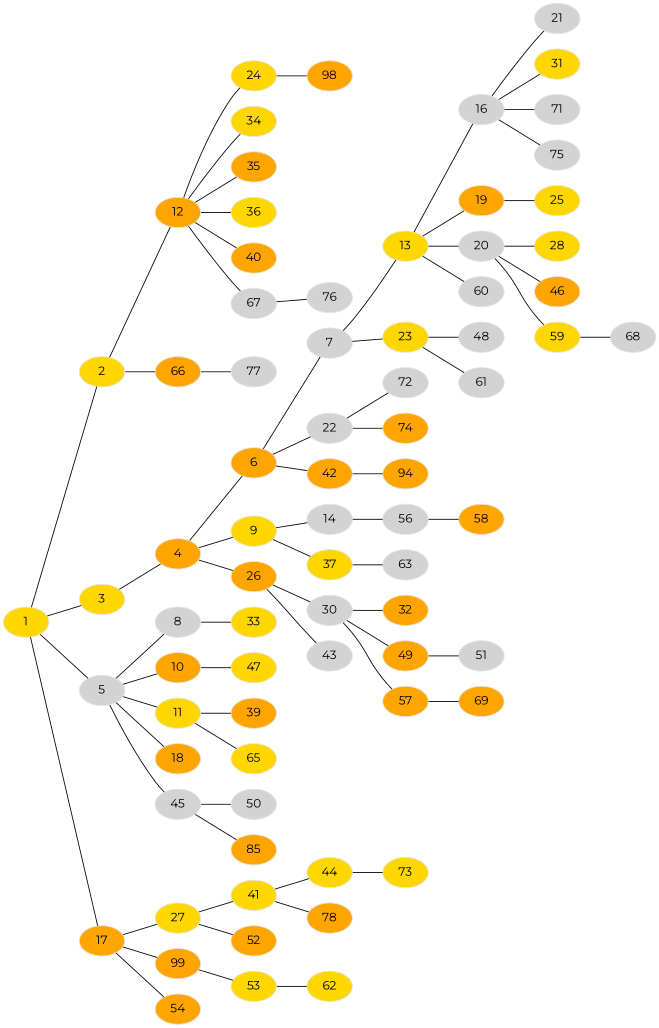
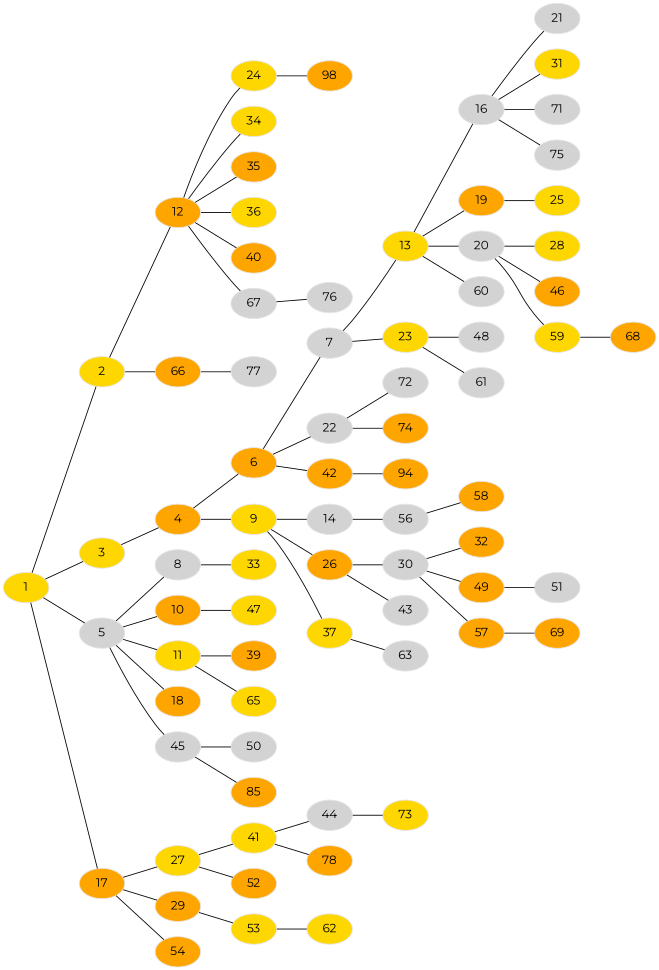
(633, 337) -> (633, 337)
(216, 565) -> (292, 542)
(330, 873) -> (330, 815)
(178, 964) -> (178, 906)
